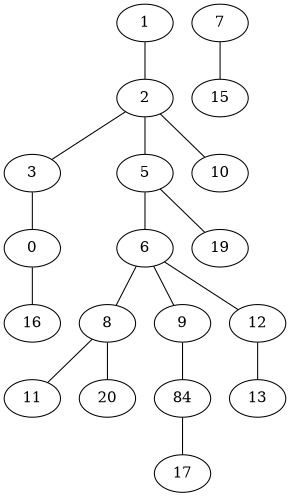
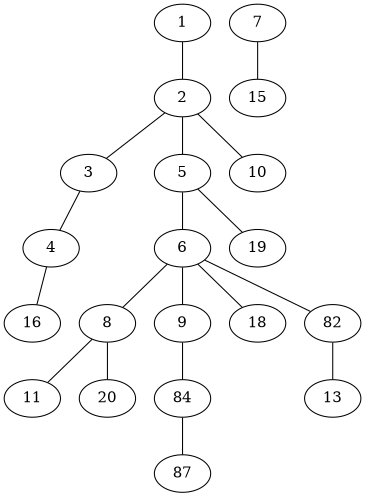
(32, 248) -> (51, 248)
none -> (258, 323)
(258, 323) -> (333, 323)
(183, 474) -> (183, 474)
